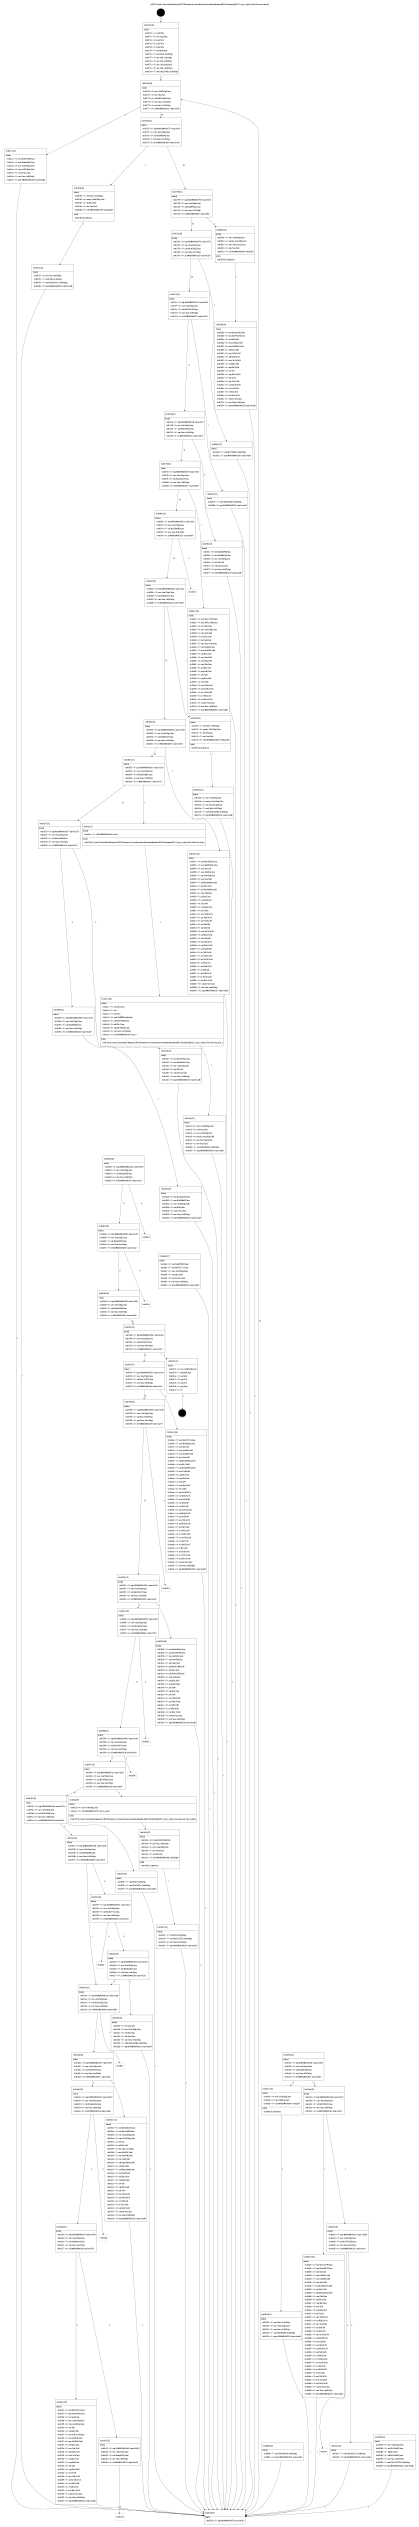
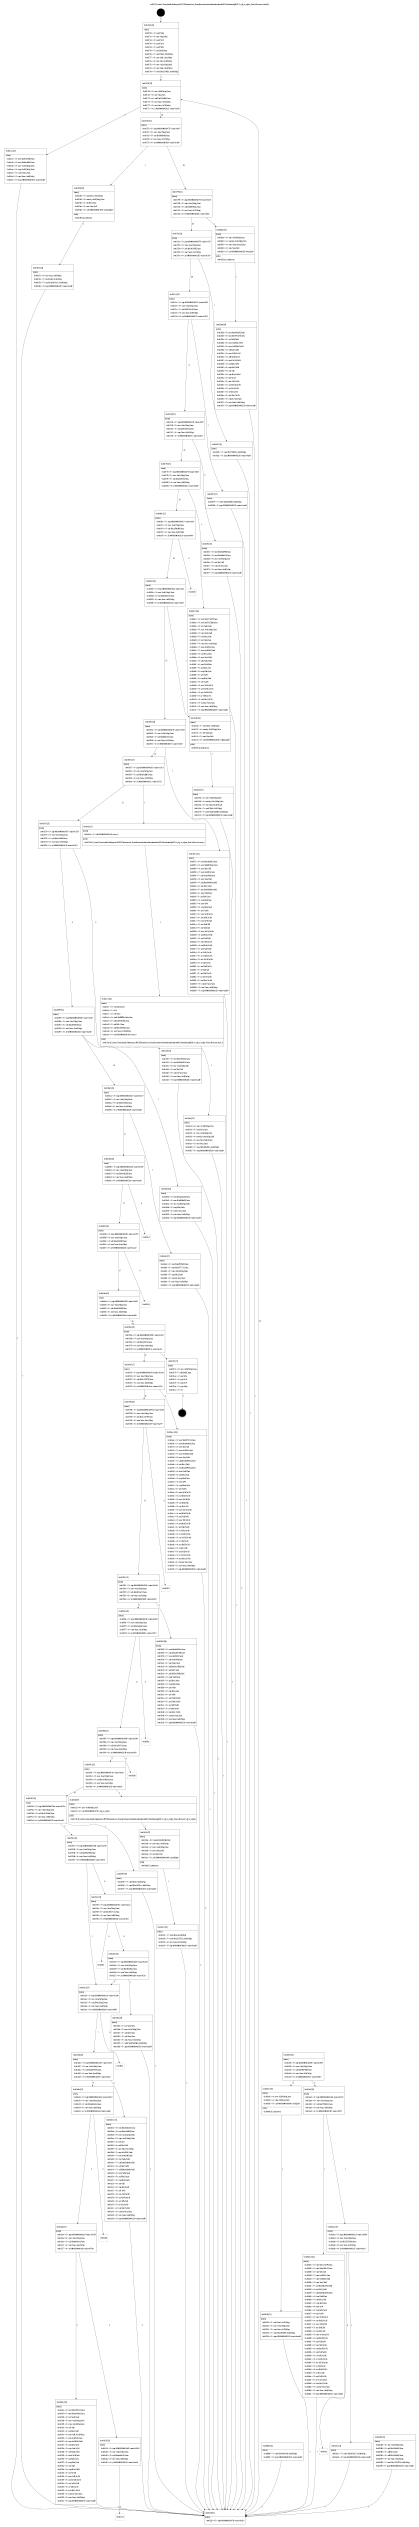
none -> (124, 1099)
